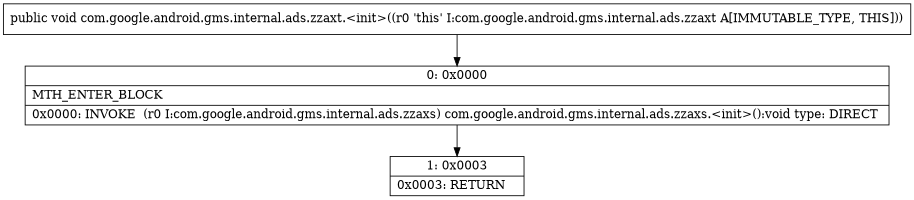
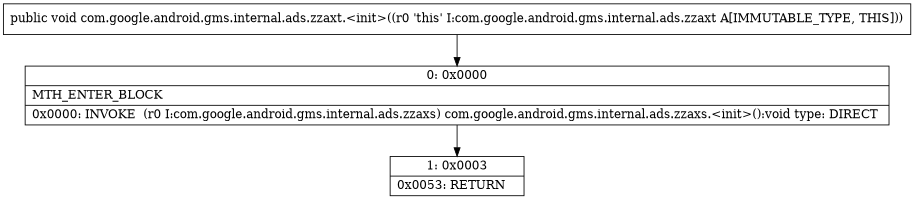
(457, 185) -> (457, 185)
